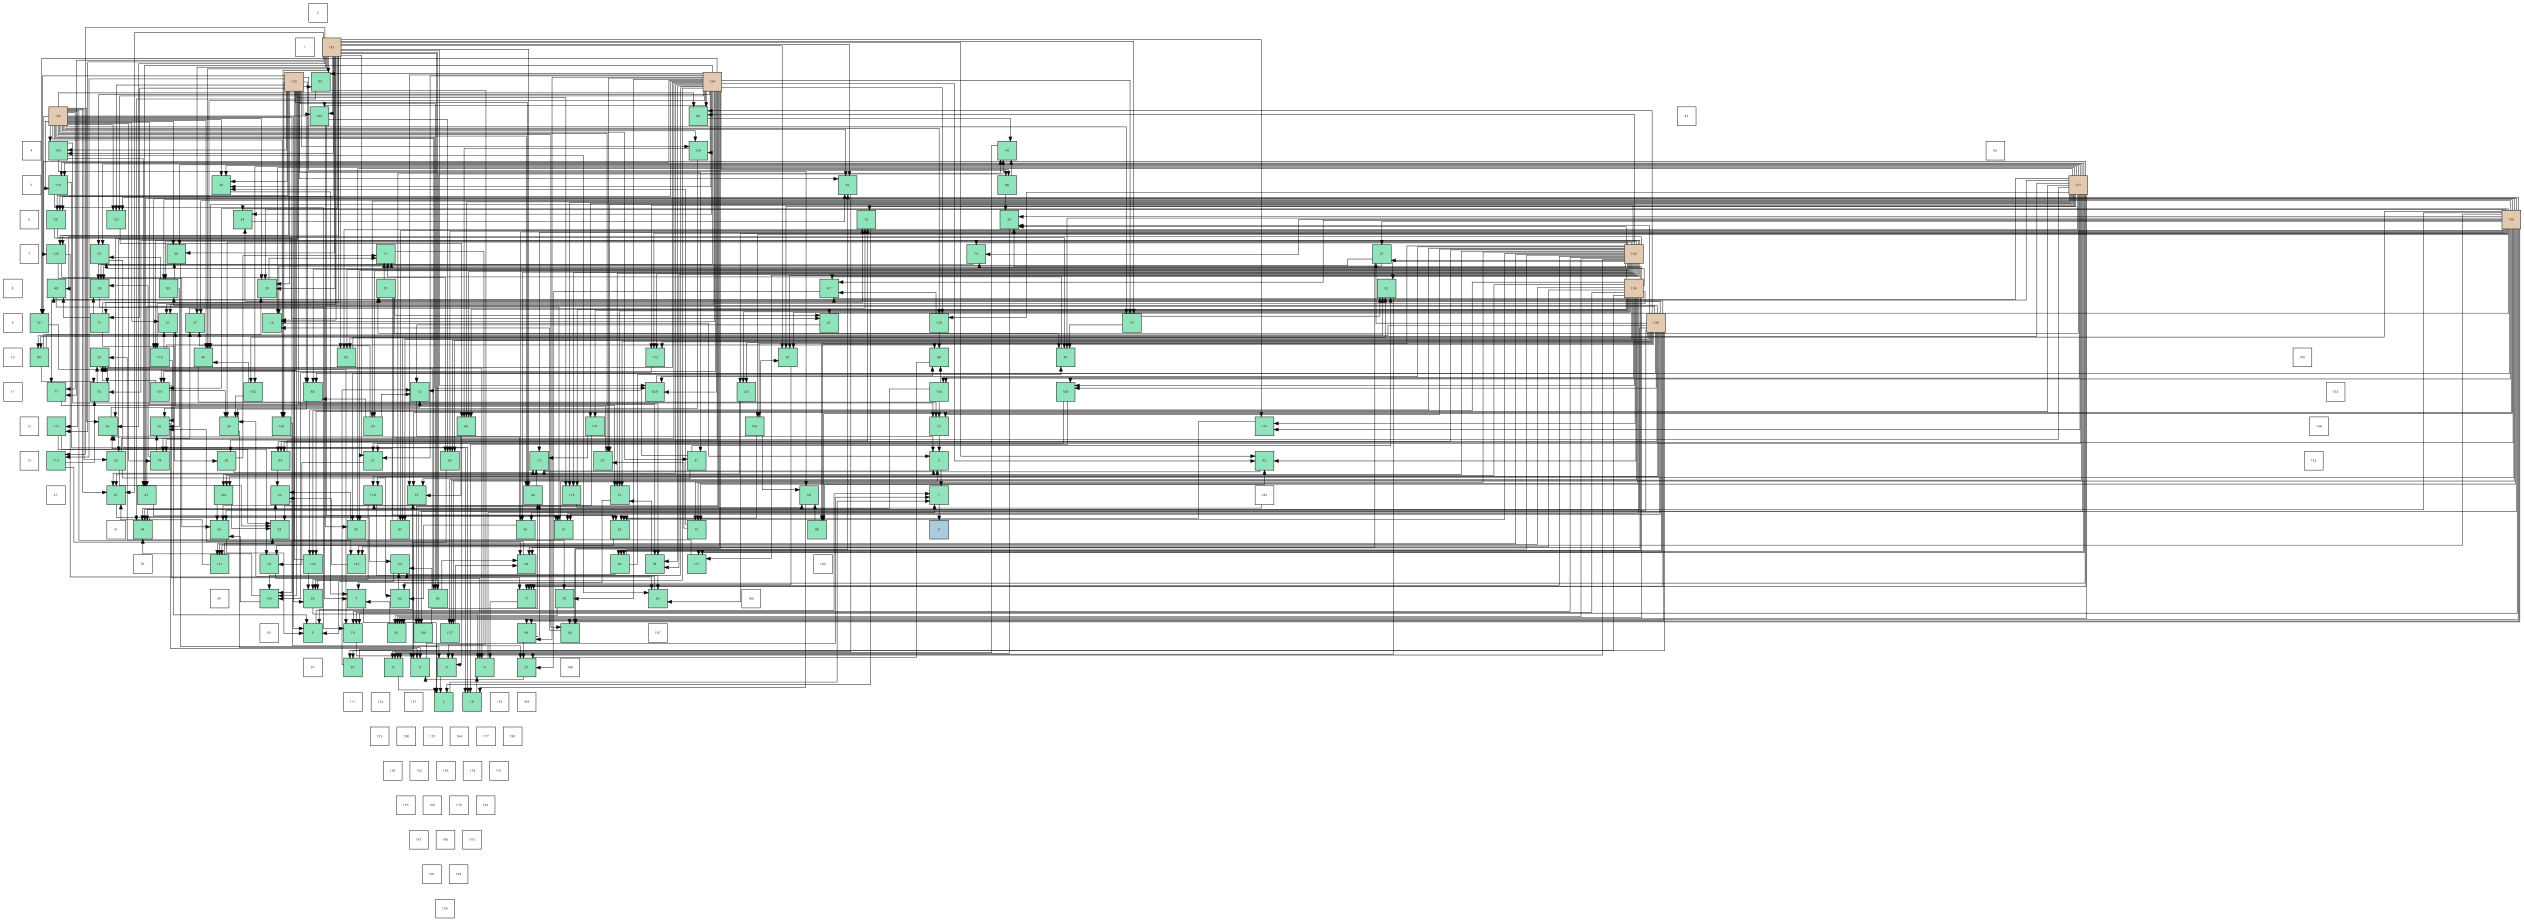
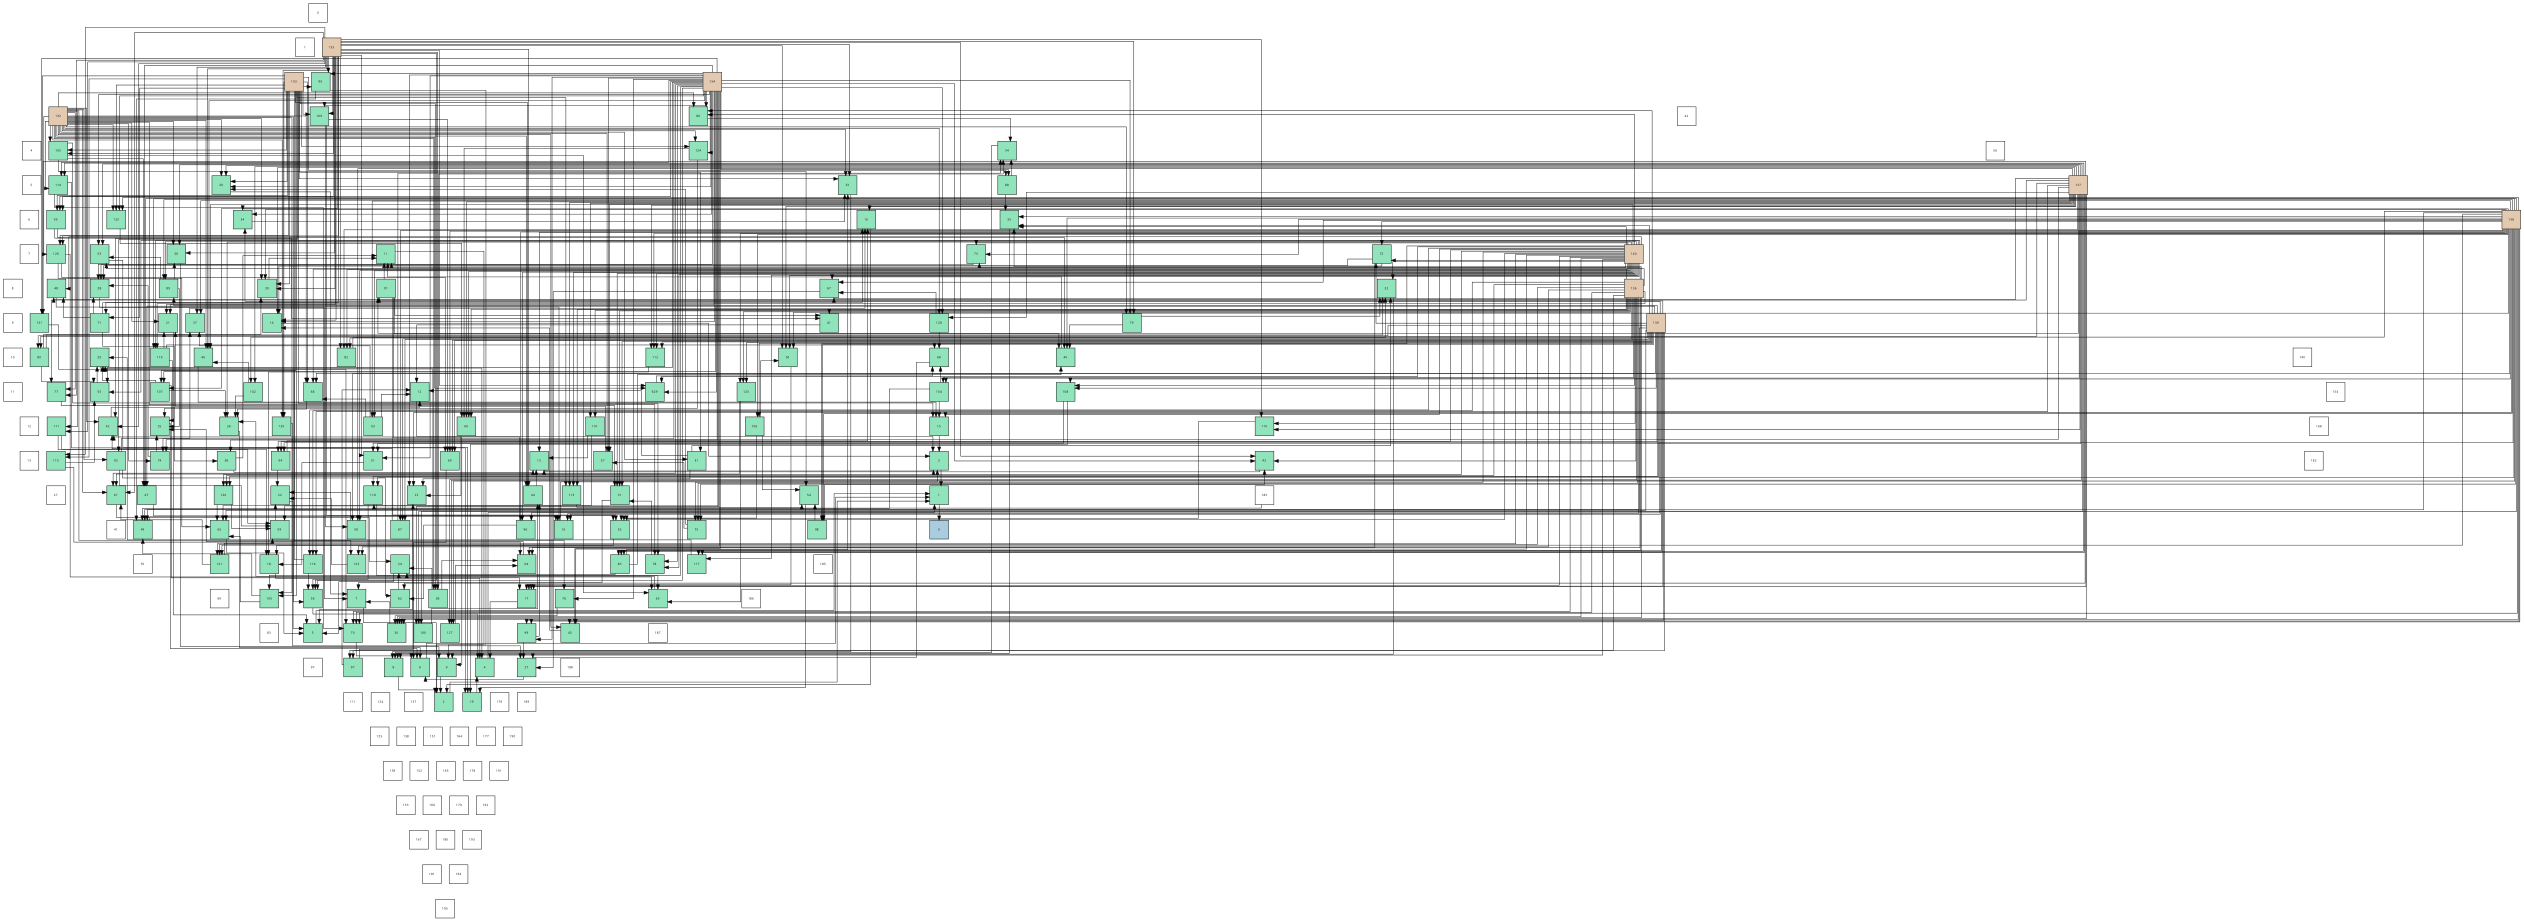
(301, 421) -> (268, 381)
